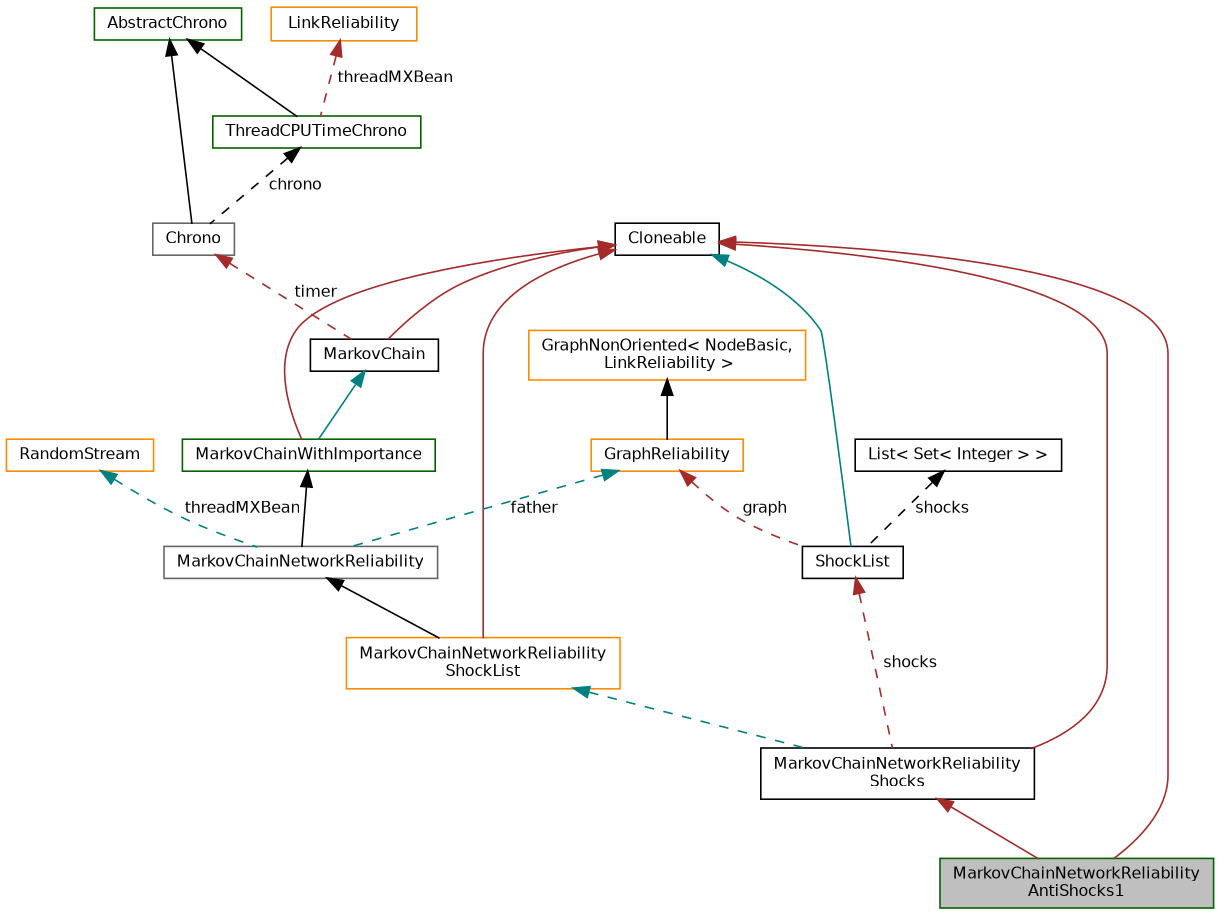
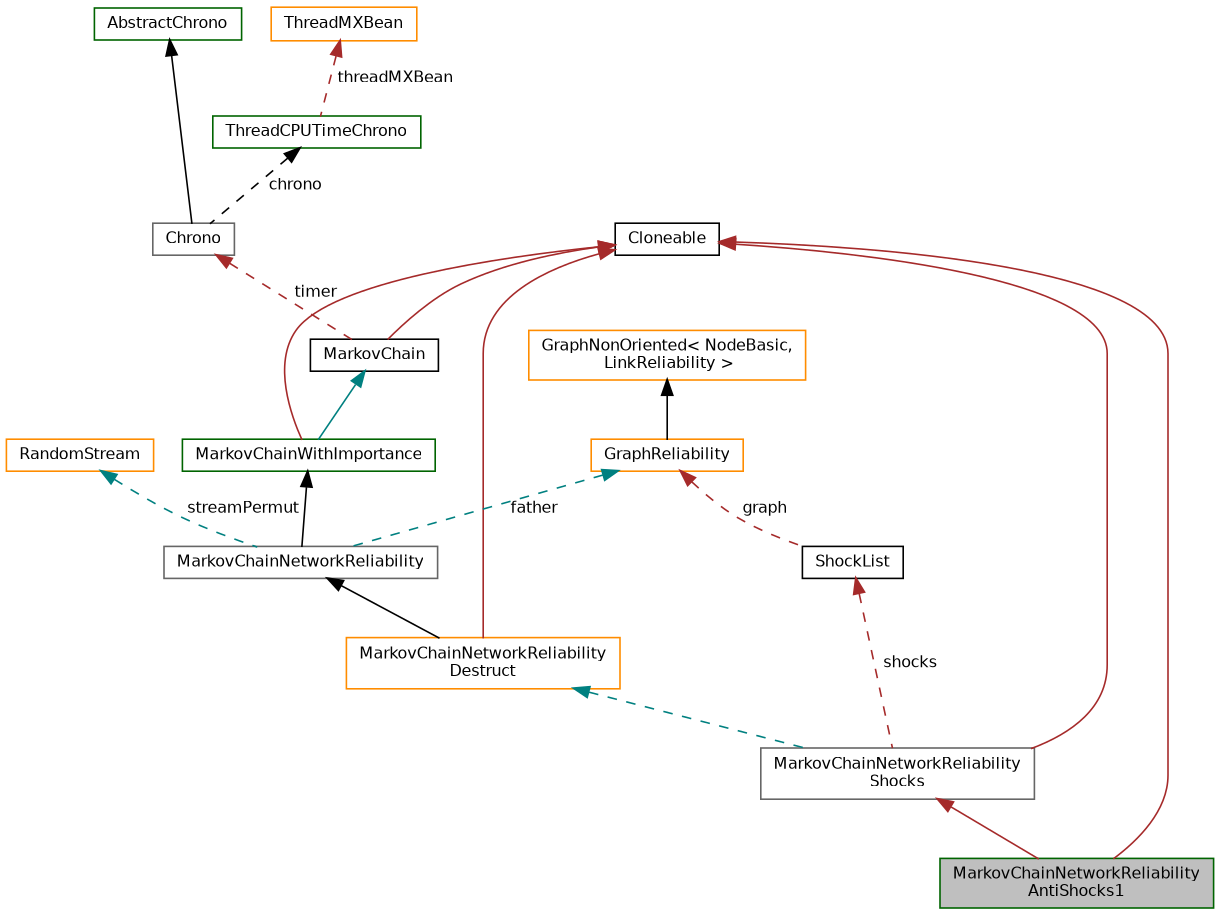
(344, 24) -> (344, 24)
(249, 83) -> none
(829, 380) -> none
(958, 455) -> none
(241, 509) -> (241, 509)
(483, 663) -> (483, 663)
(898, 774) -> (898, 774)
